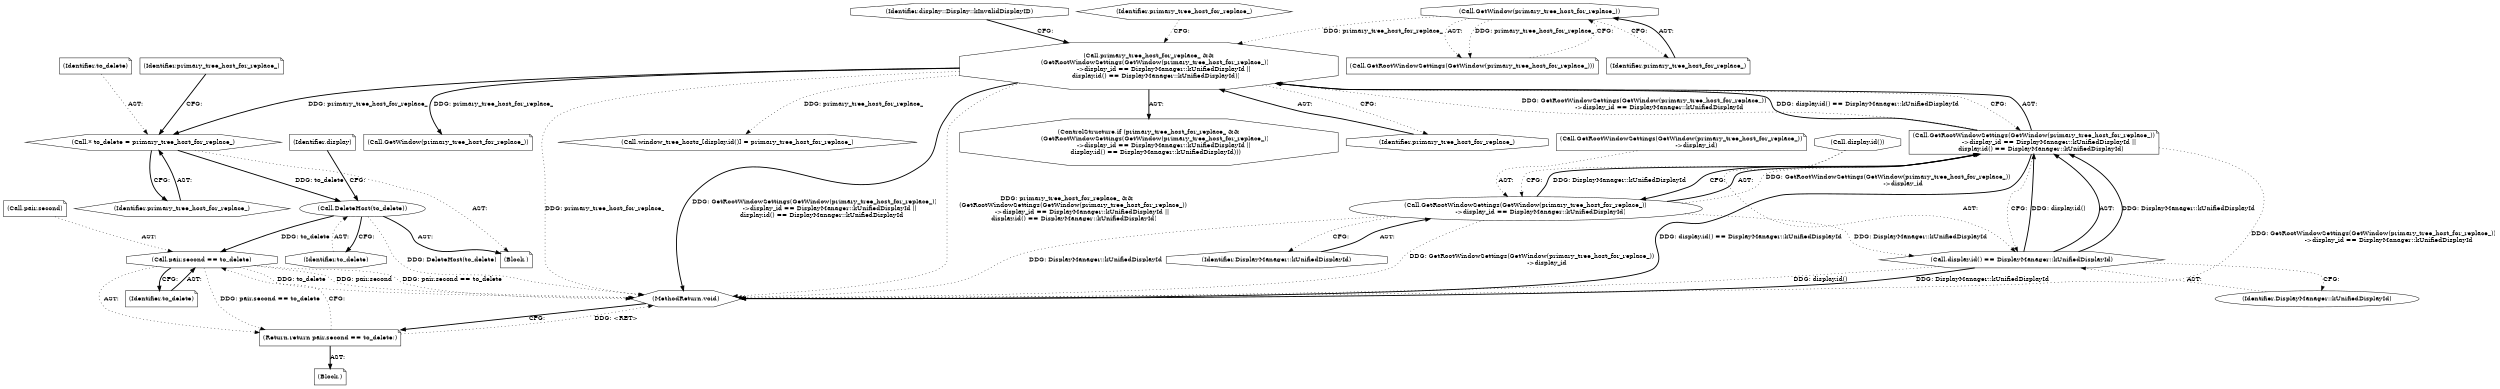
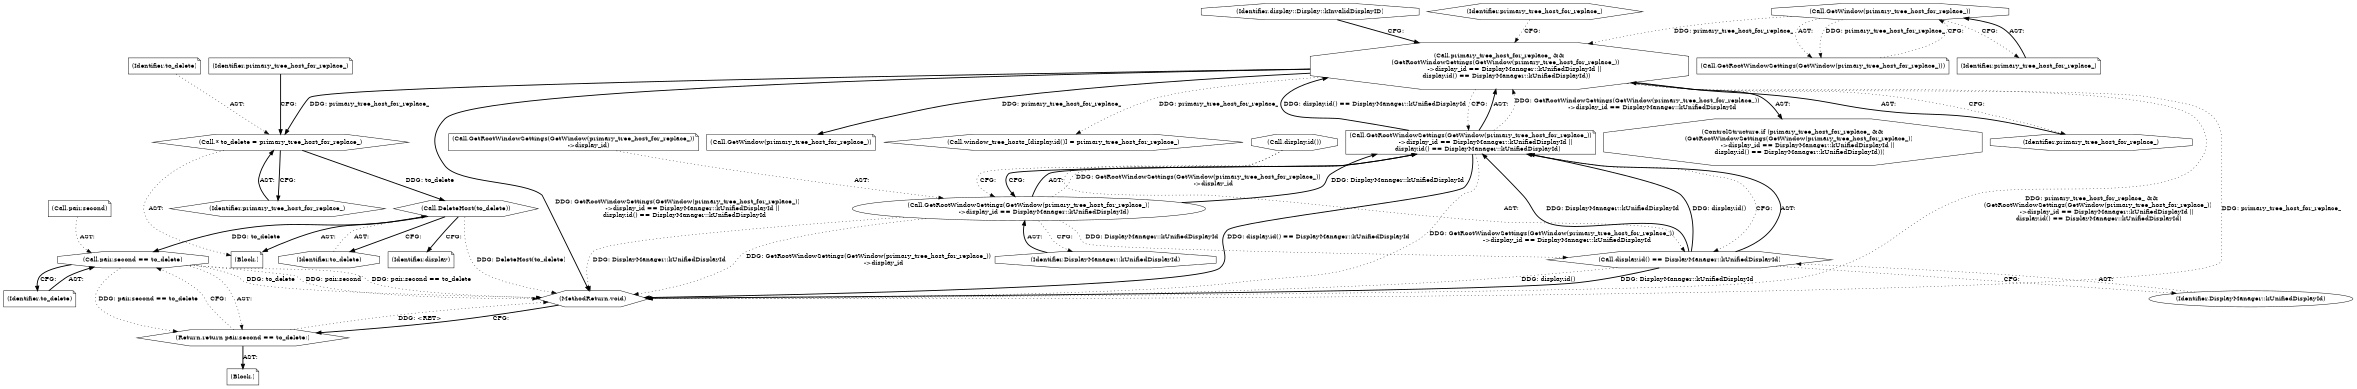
(343, 177) -> (444, 232)
(362, 209) -> (466, 209)
(330, 338) -> (243, 338)
